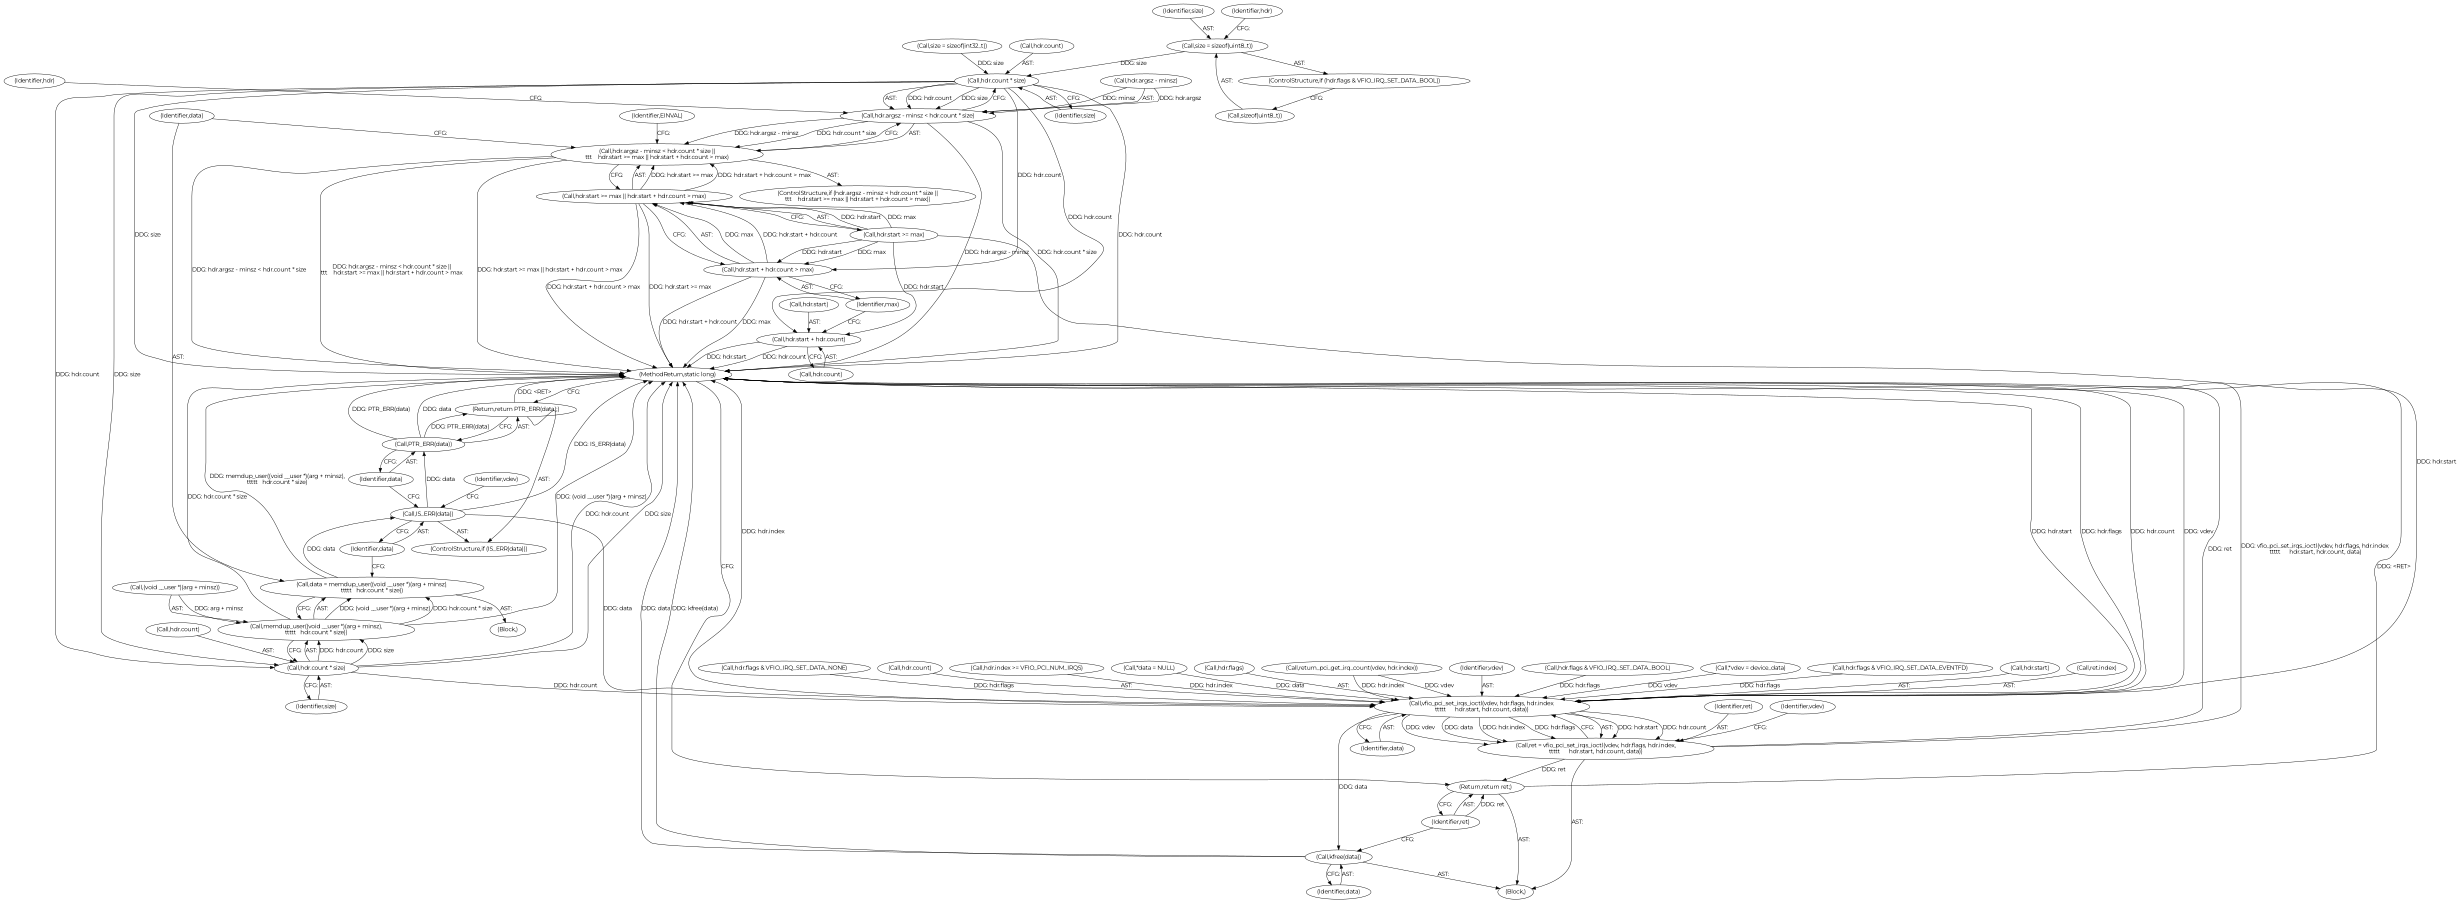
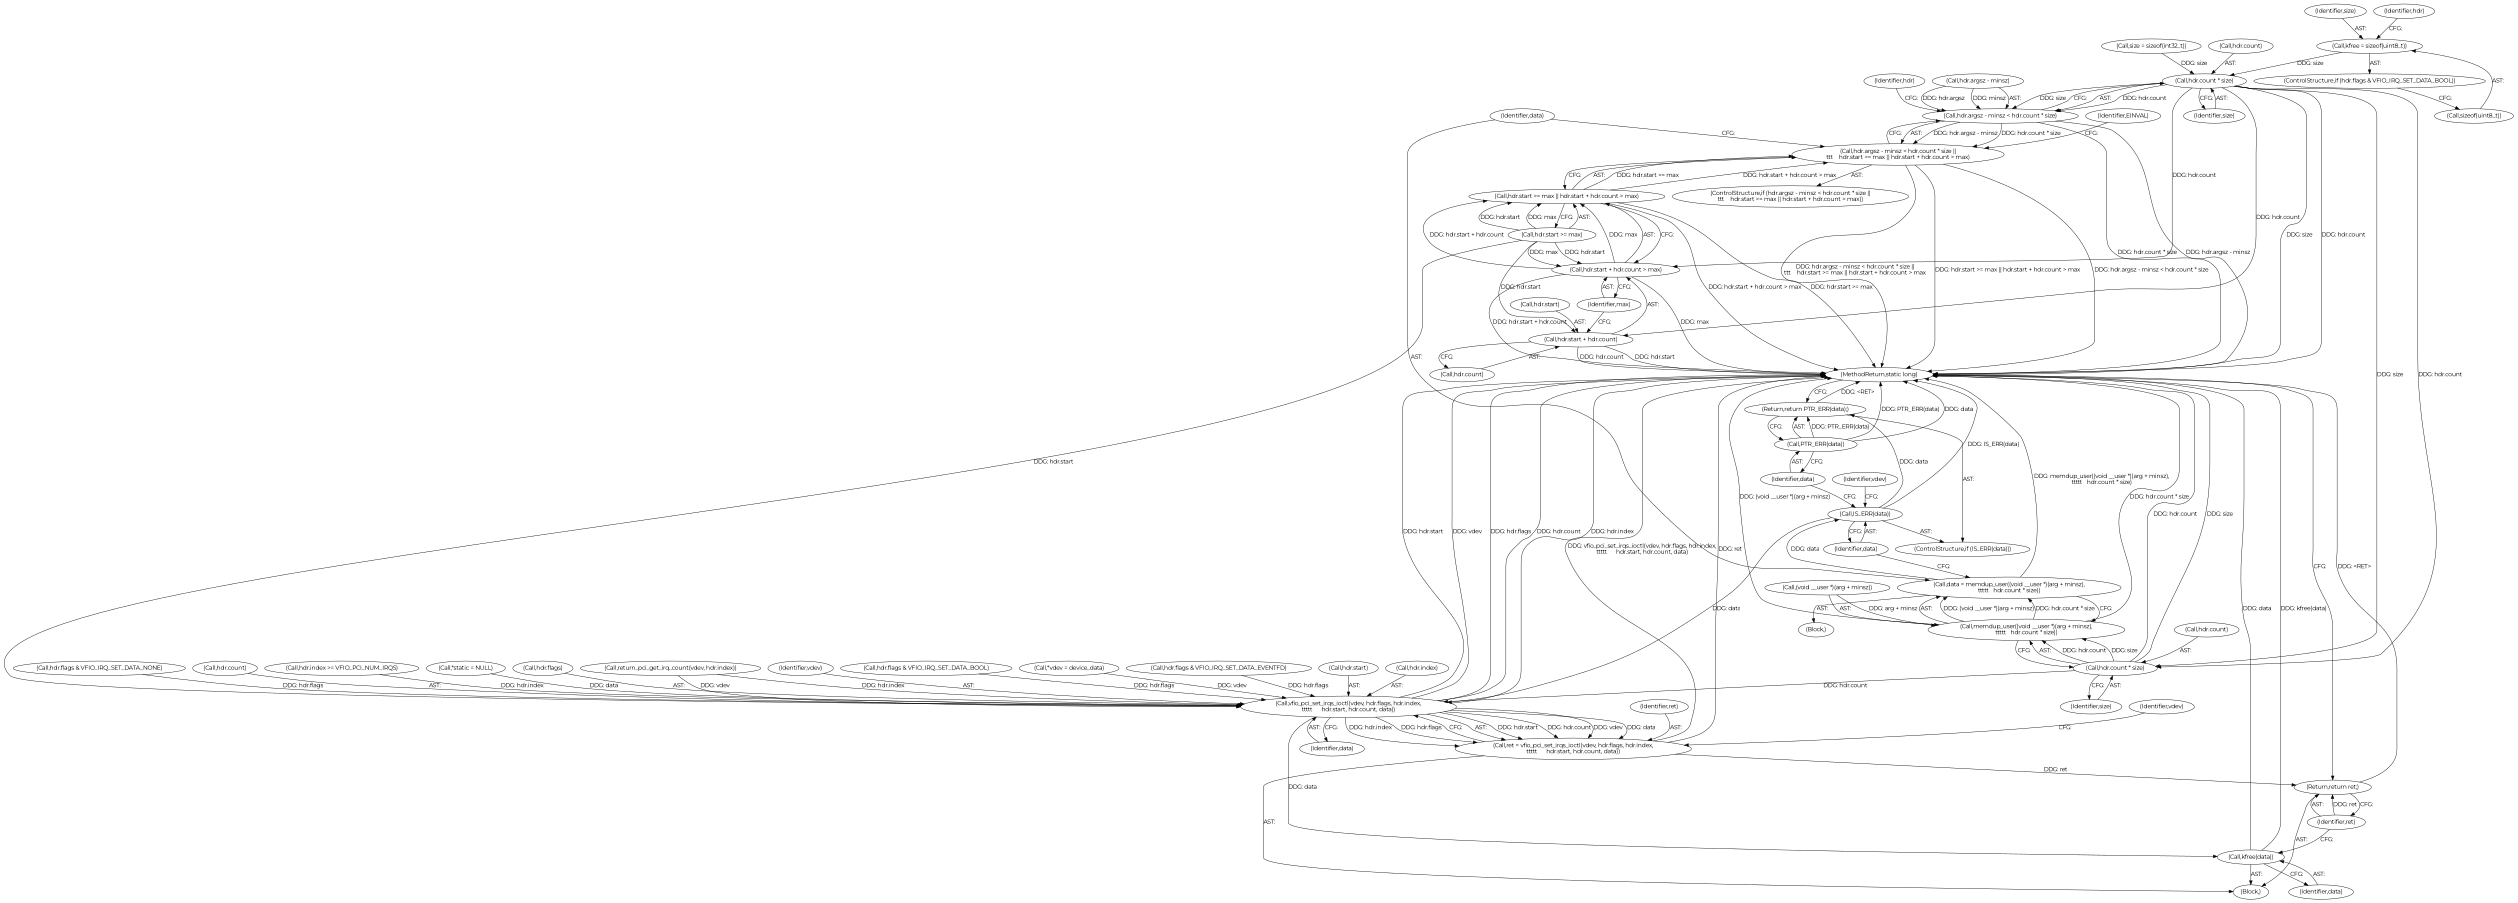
(1217, 46) -> (2370, 46)
none -> (1644, 312)
(426, 482) -> (1897, 457)
(1149, 668) -> (466, 668)
(2097, 668) -> (1417, 668)
